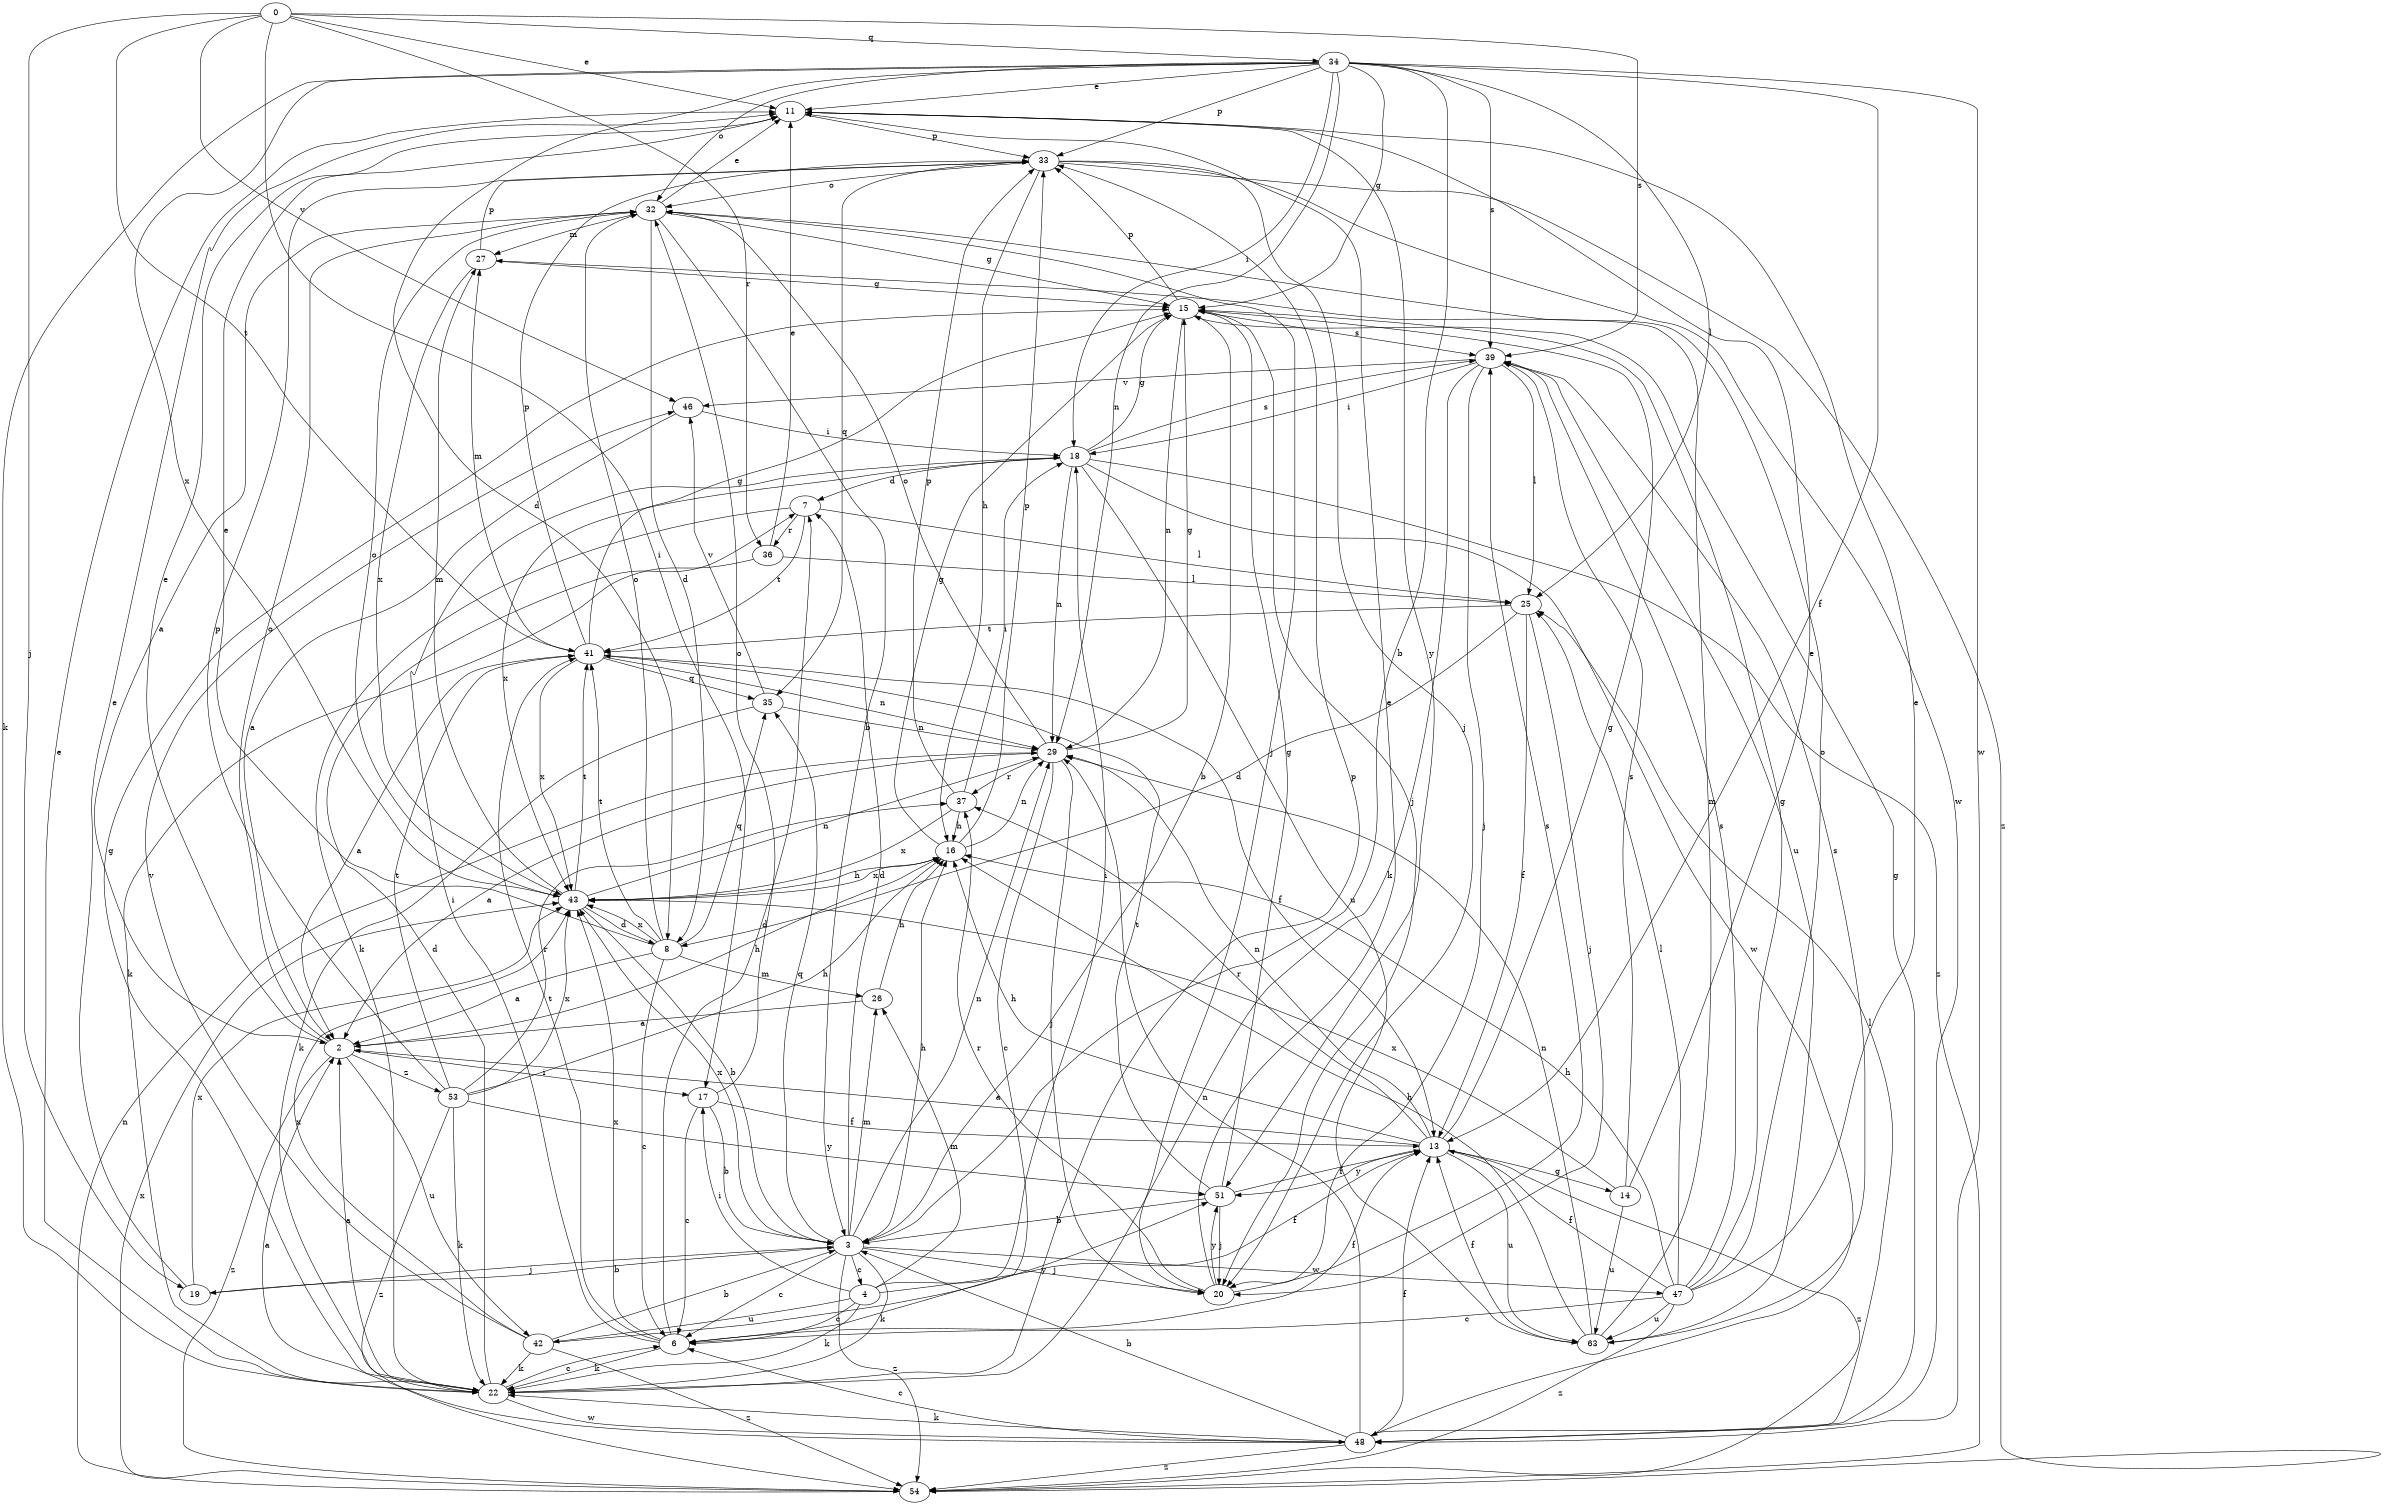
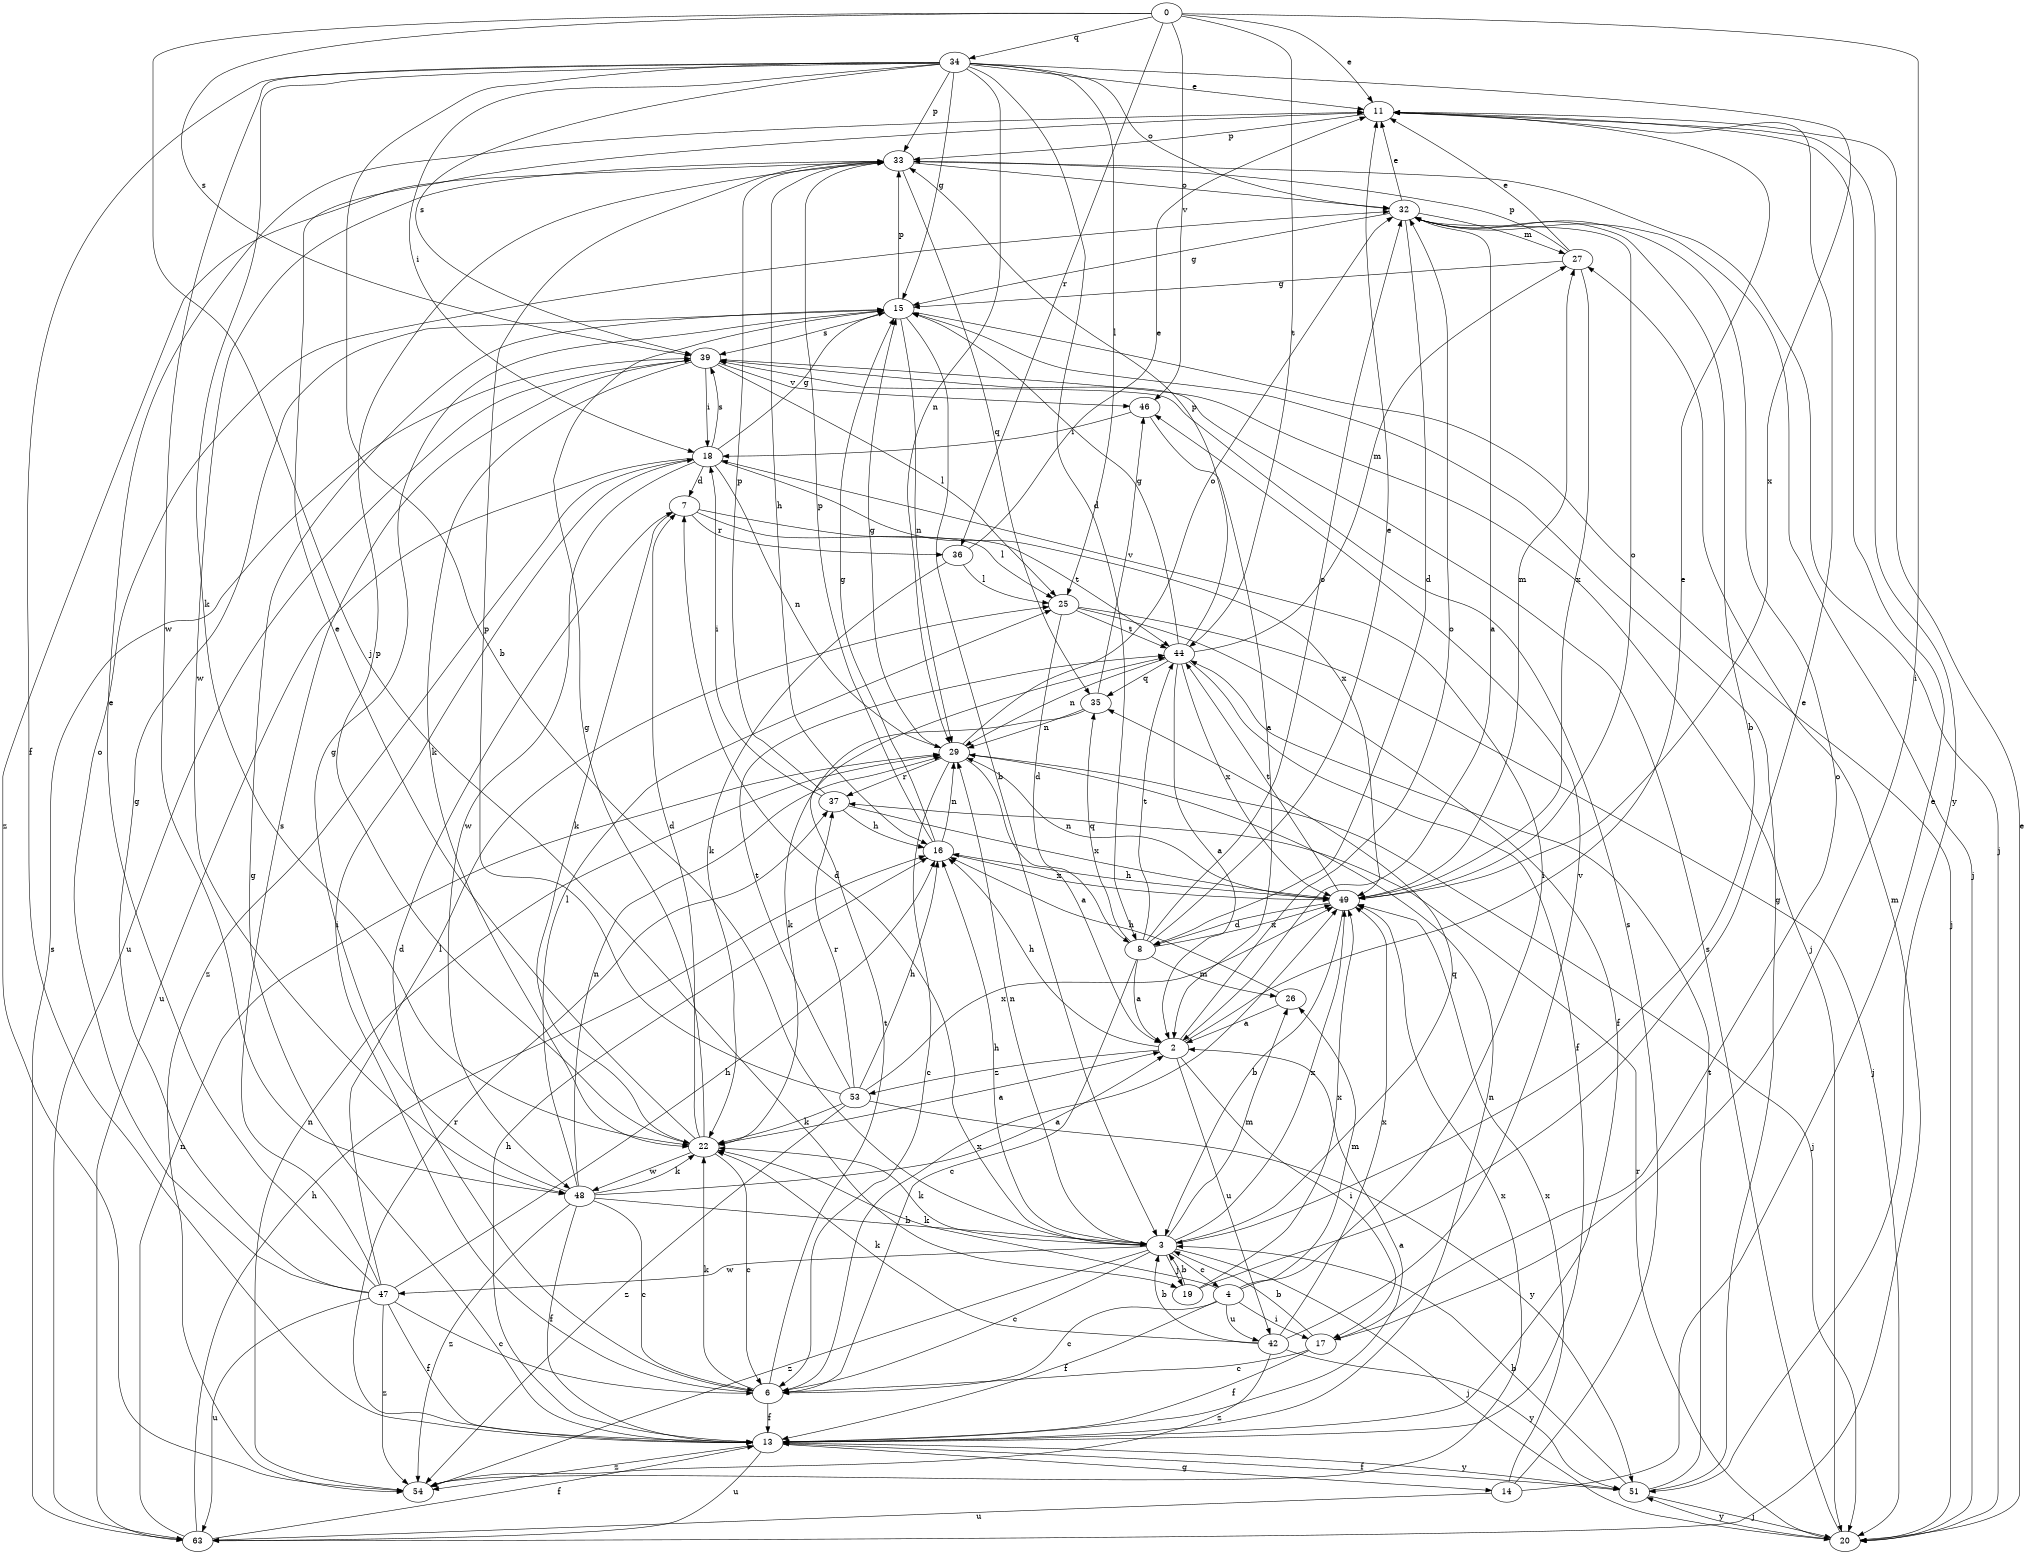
none -> (1497, 185)
(589, 654) -> (1179, 654)
(573, 900) -> (1344, 900)
(325, 1470) -> none
